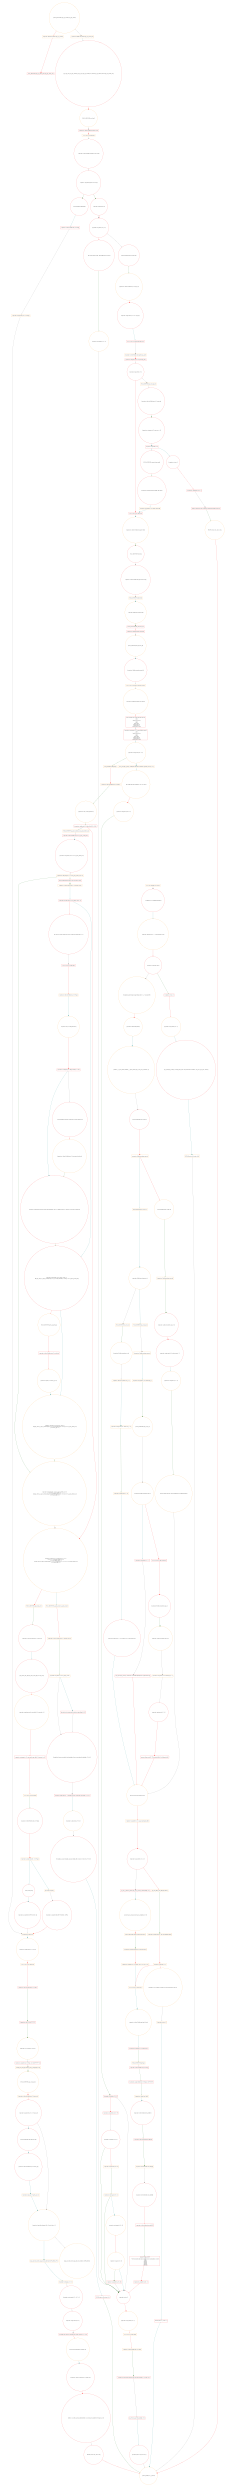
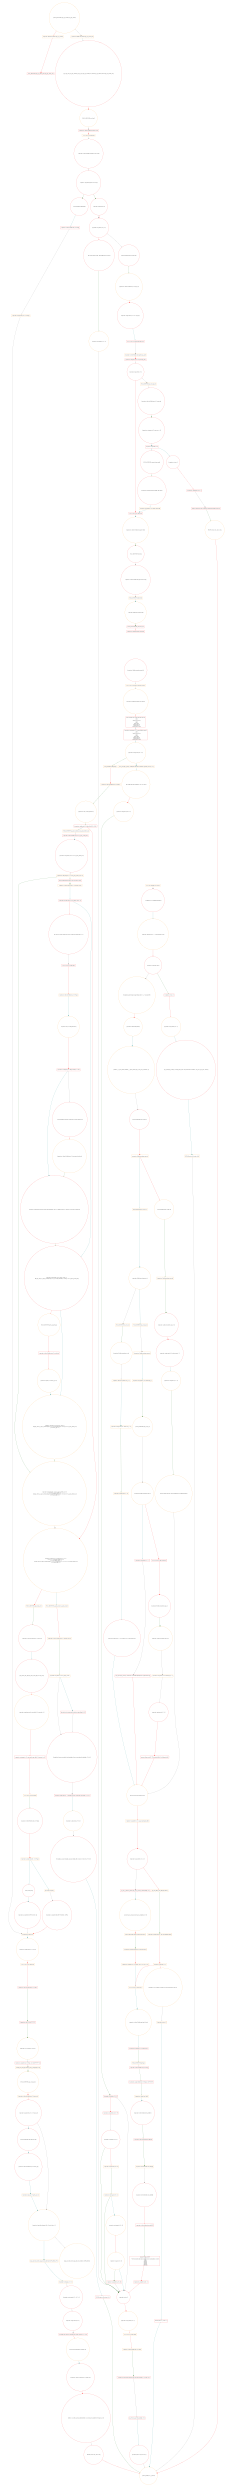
(136, 646) -> none
